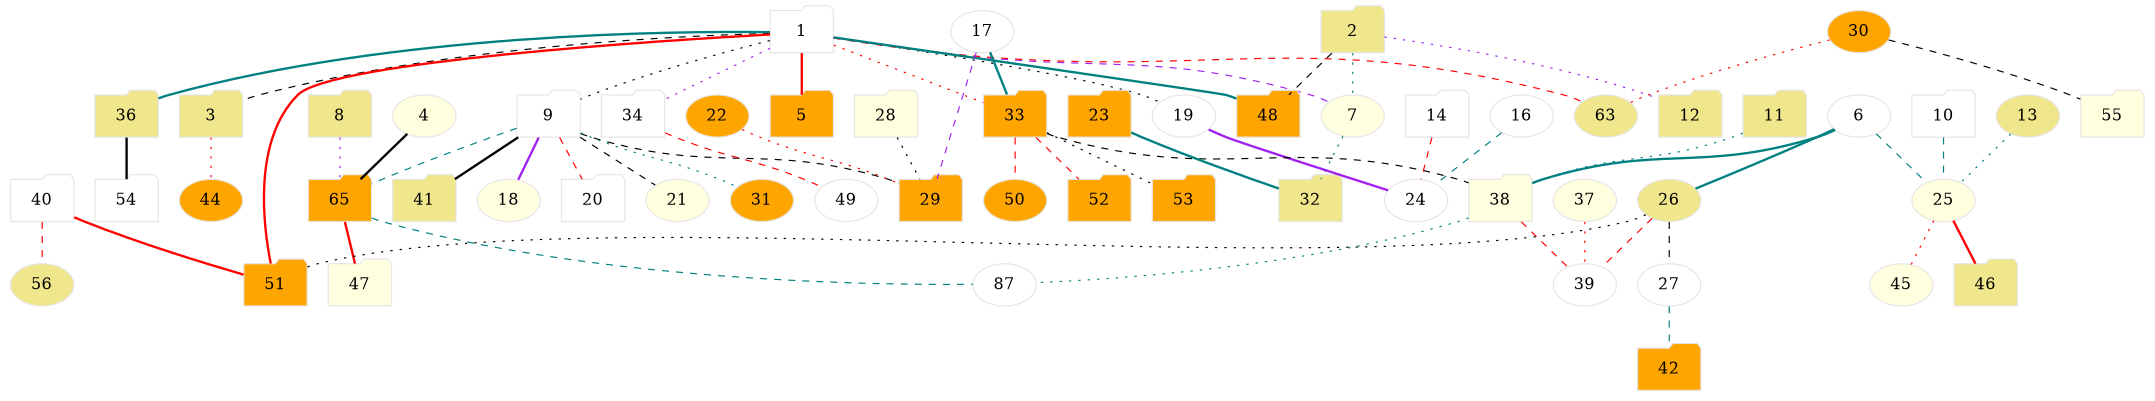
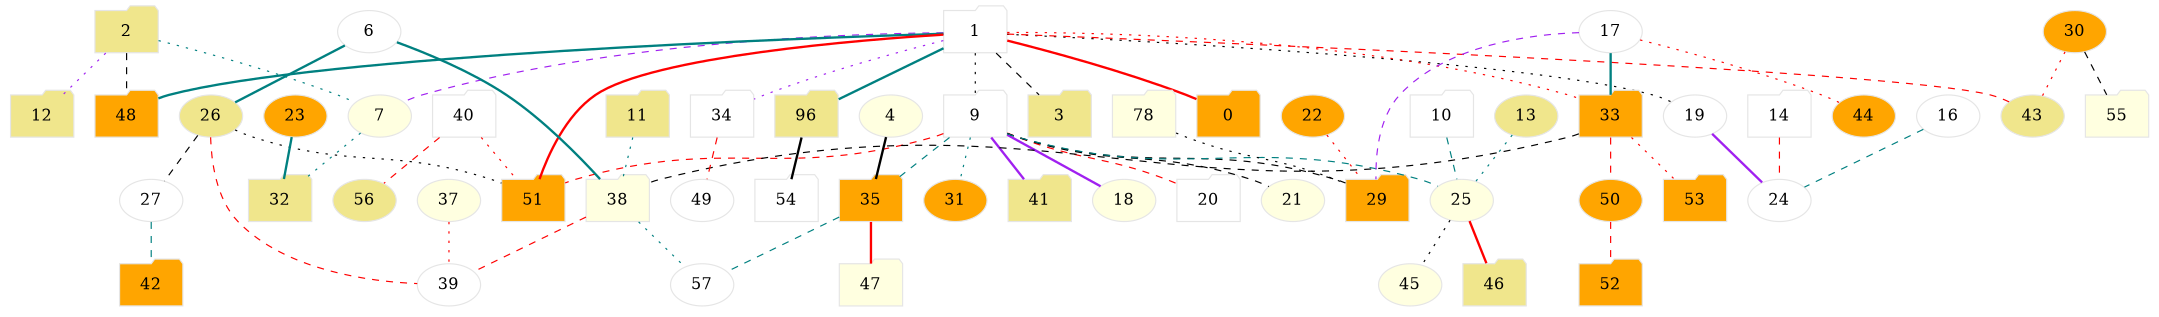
(127, 116) -> (806, 116)
(340, 116) -> none
(802, 116) -> (1228, 116)
(886, 116) -> (1144, 116)
(1100, 116) -> (295, 116)
(1606, 116) -> (2033, 116)
(211, 158) -> (1721, 62)
(487, 158) -> (1008, 158)
none -> (726, 158)
(1057, 158) -> (1611, 243)
(1099, 158) -> (1653, 158)
(1901, 158) -> (1299, 159)
(340, 200) -> (871, 200)
(1922, 243) -> (1436, 243)
(158, 248) -> (499, 158)
(1005, 285) -> (702, 285)
